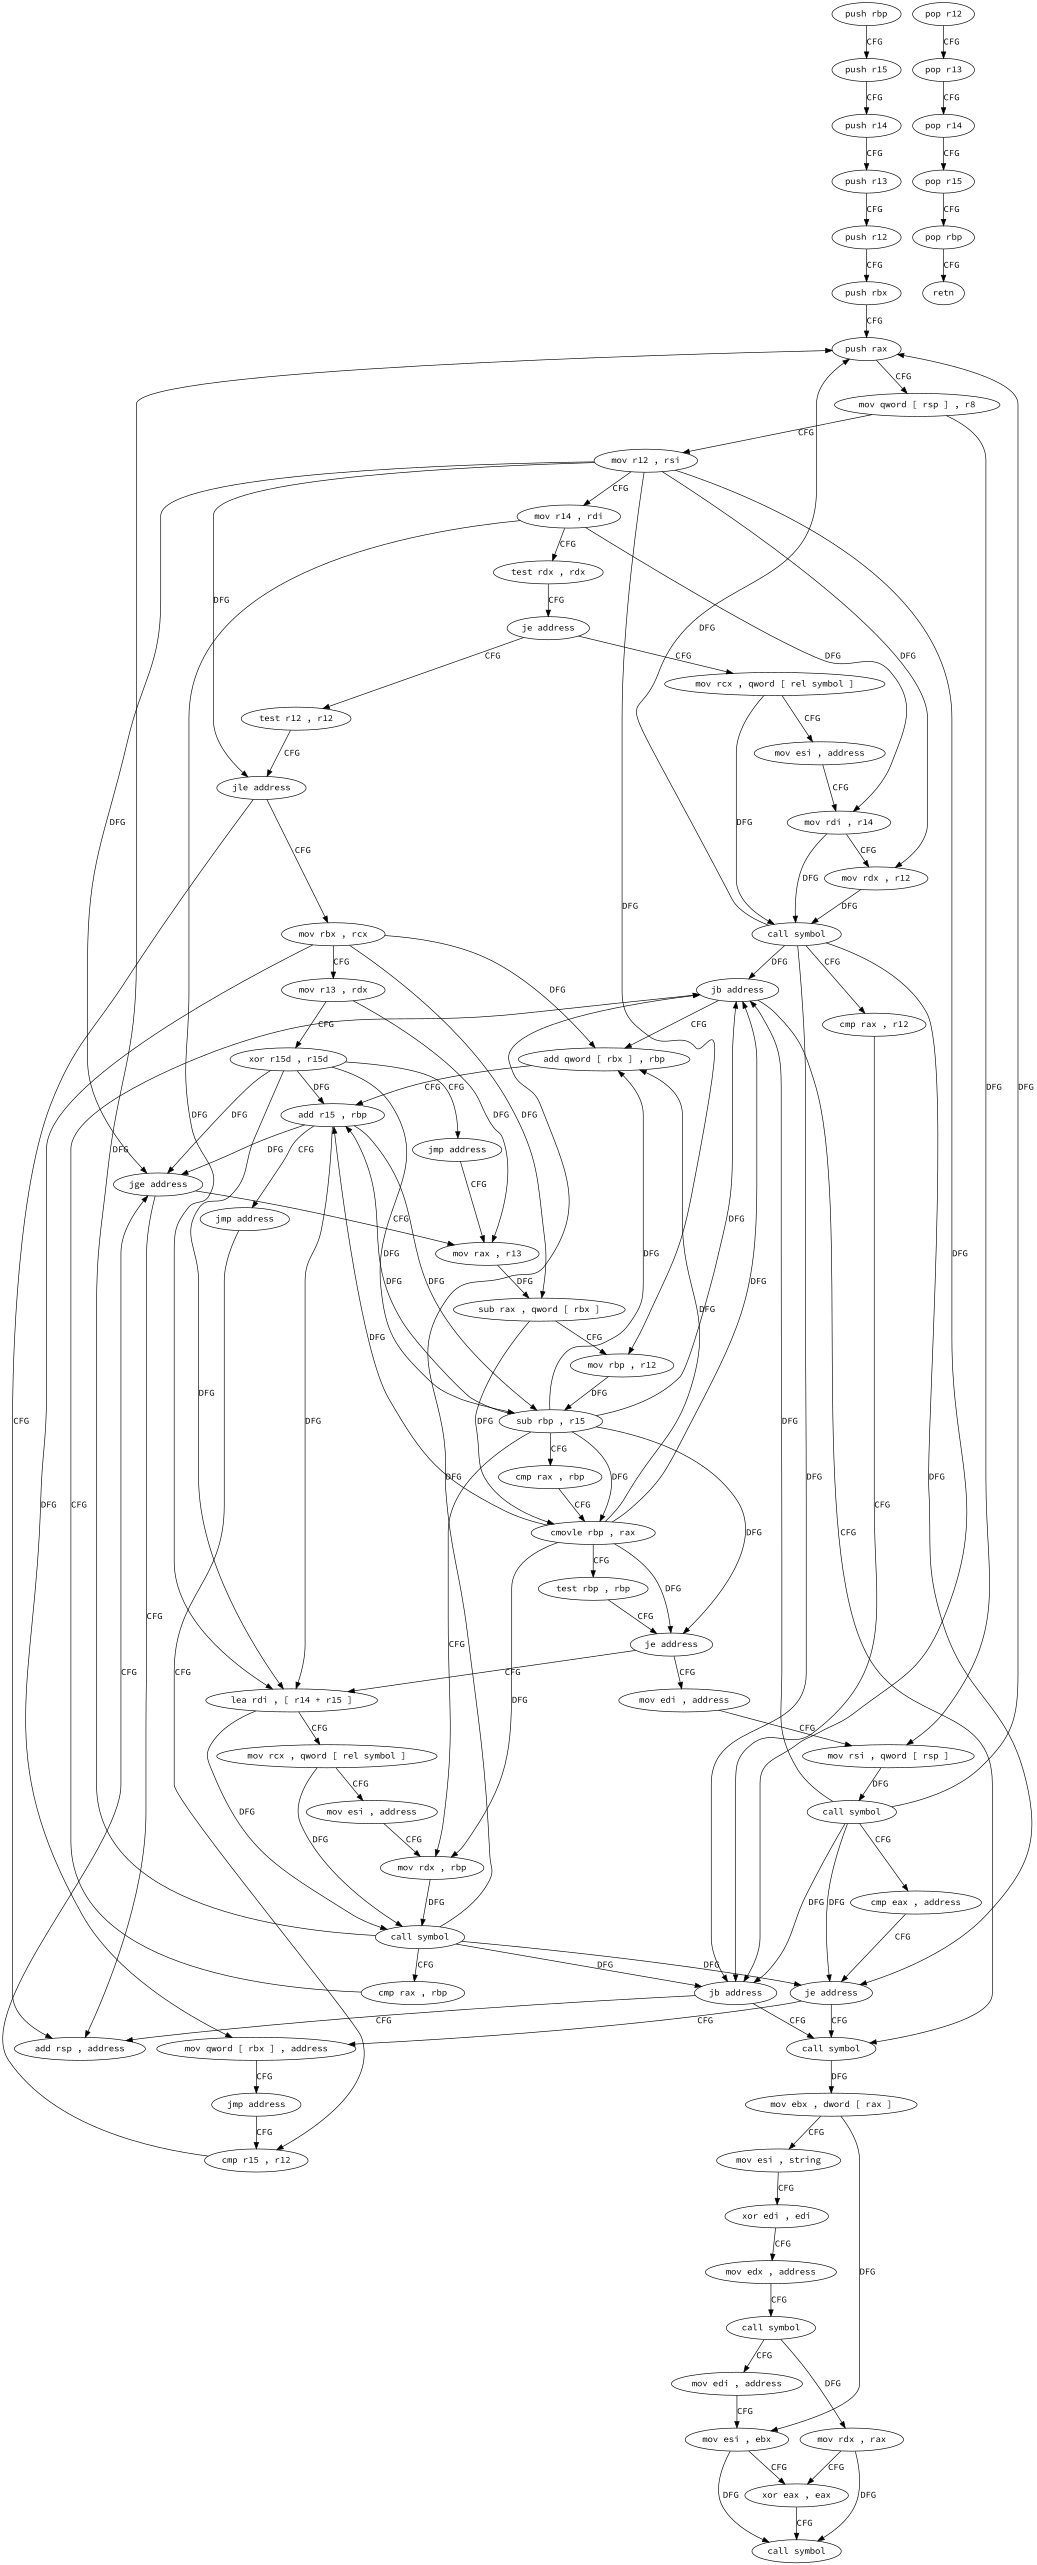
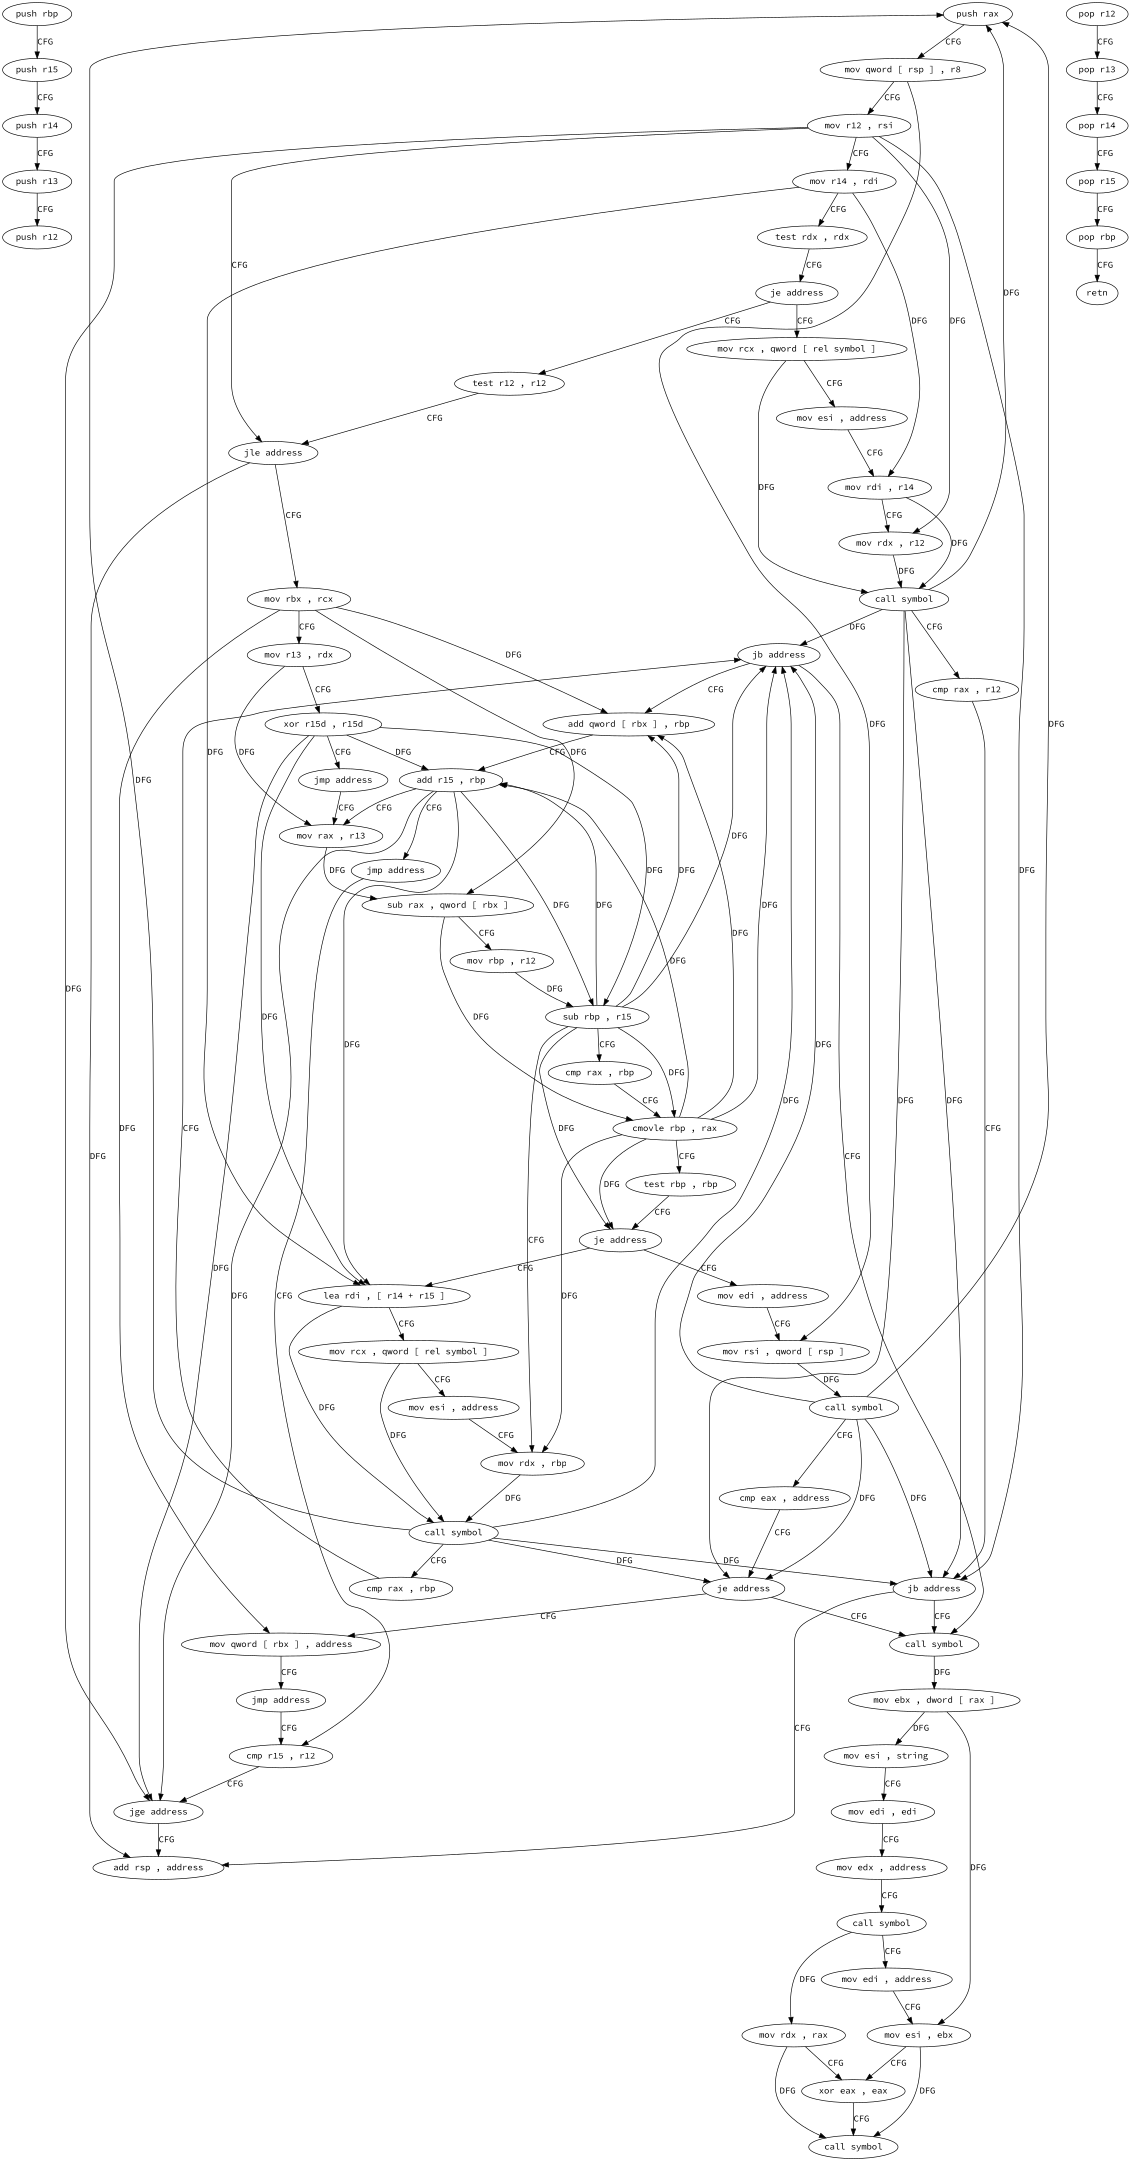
(867, 293) -> none
(221, 600) -> (240, 265)
(622, 955) -> none
(316, 1213) -> (381, 801)
(21, 1421) -> (98, 1157)
(816, 2133) -> (921, 1728)
(777, 2216) -> (883, 1812)
